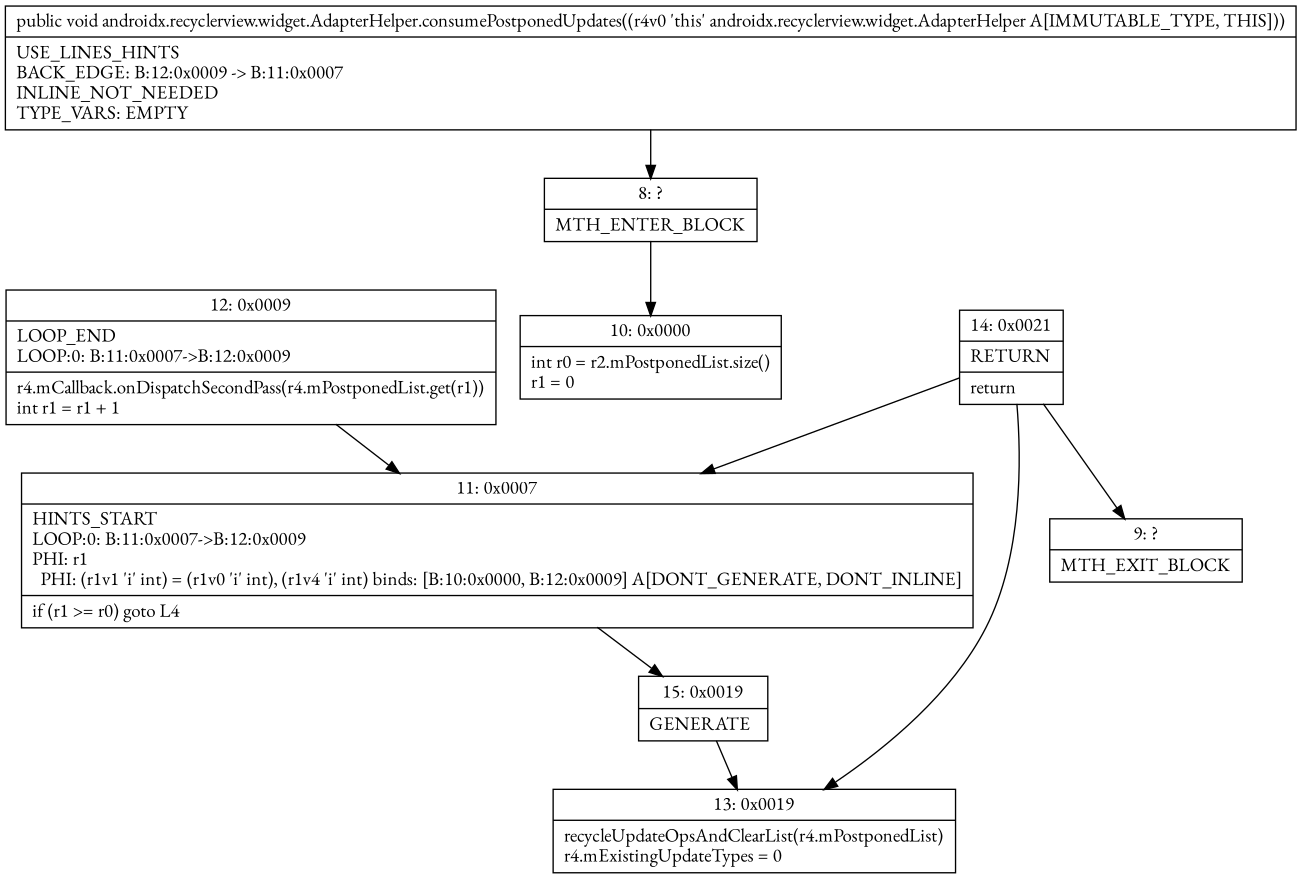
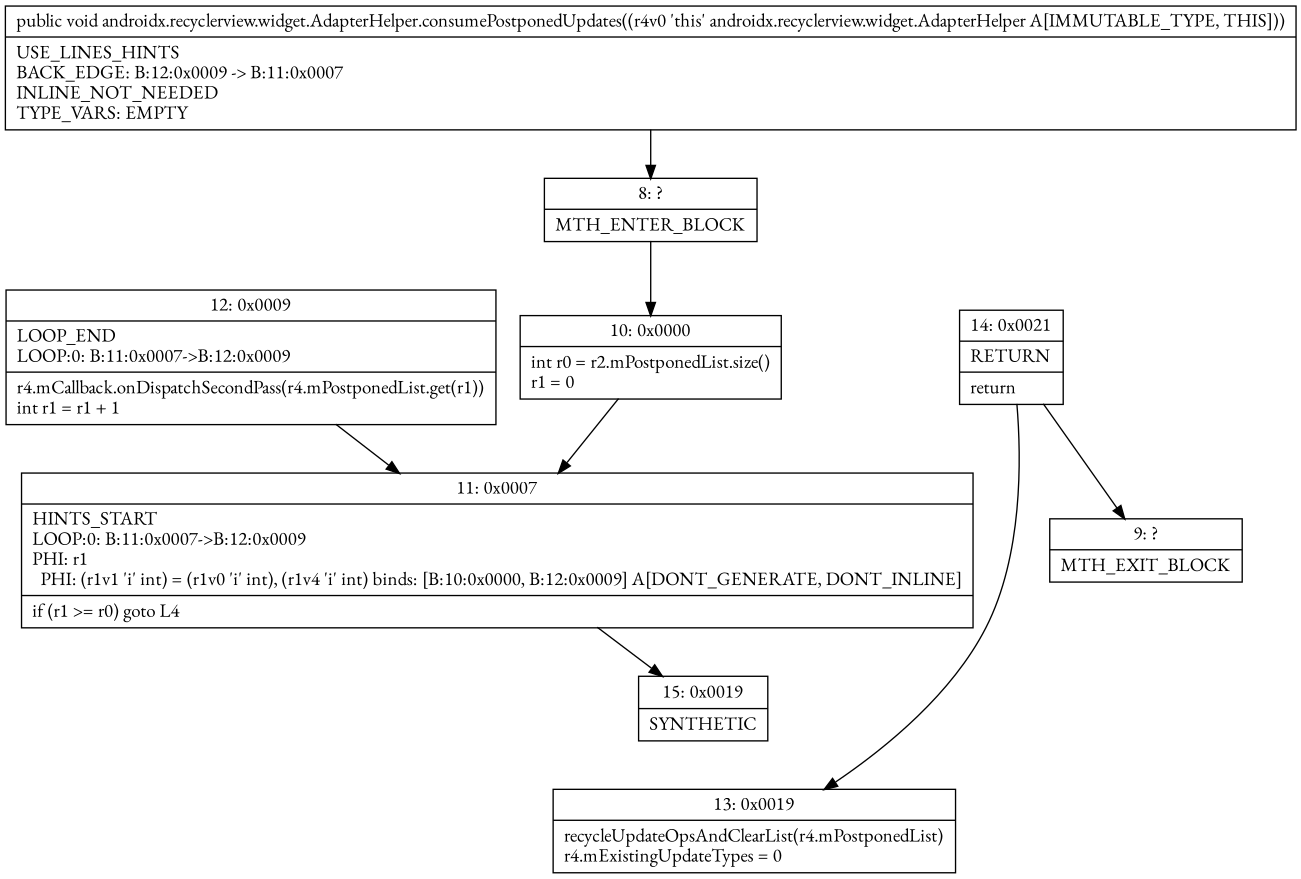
(836, 423) -> (593, 431)
(701, 724) -> (703, 724)
(724, 759) -> none
